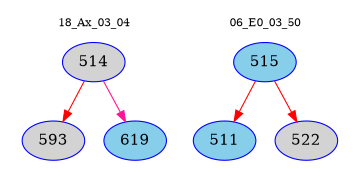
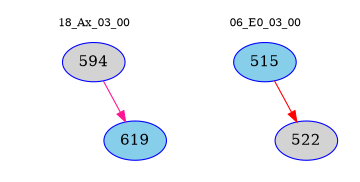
(94, 23) -> (94, 23)
(265, 23) -> (265, 23)
(94, 62) -> (94, 62)
(53, 141) -> none
(225, 141) -> none
